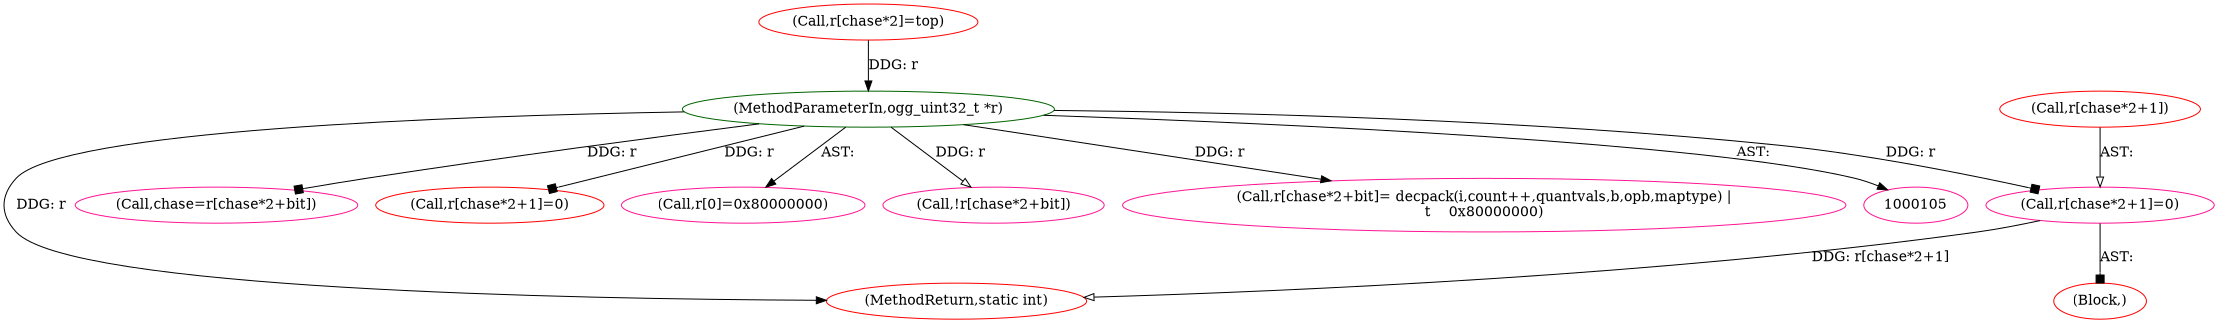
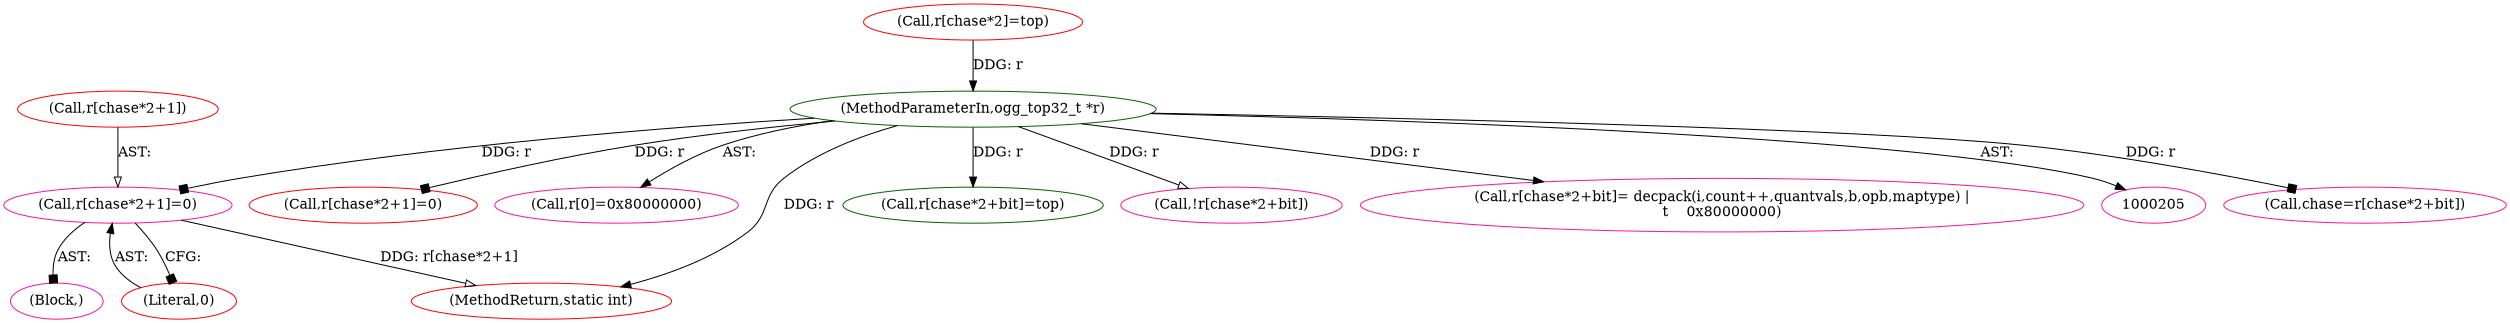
(868, 109) -> (973, 109)
none -> (973, 205)
(1916, 205) -> (2154, 205)
none -> (179, 301)
(2100, 301) -> (57, 301)
